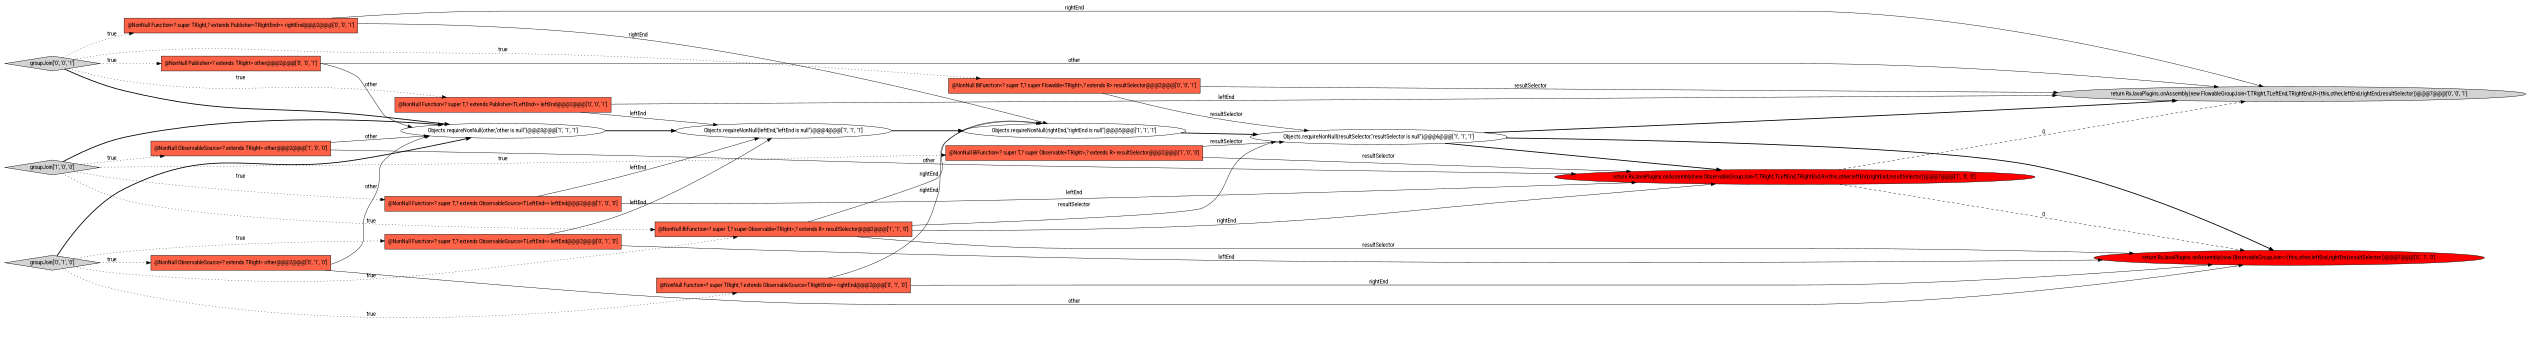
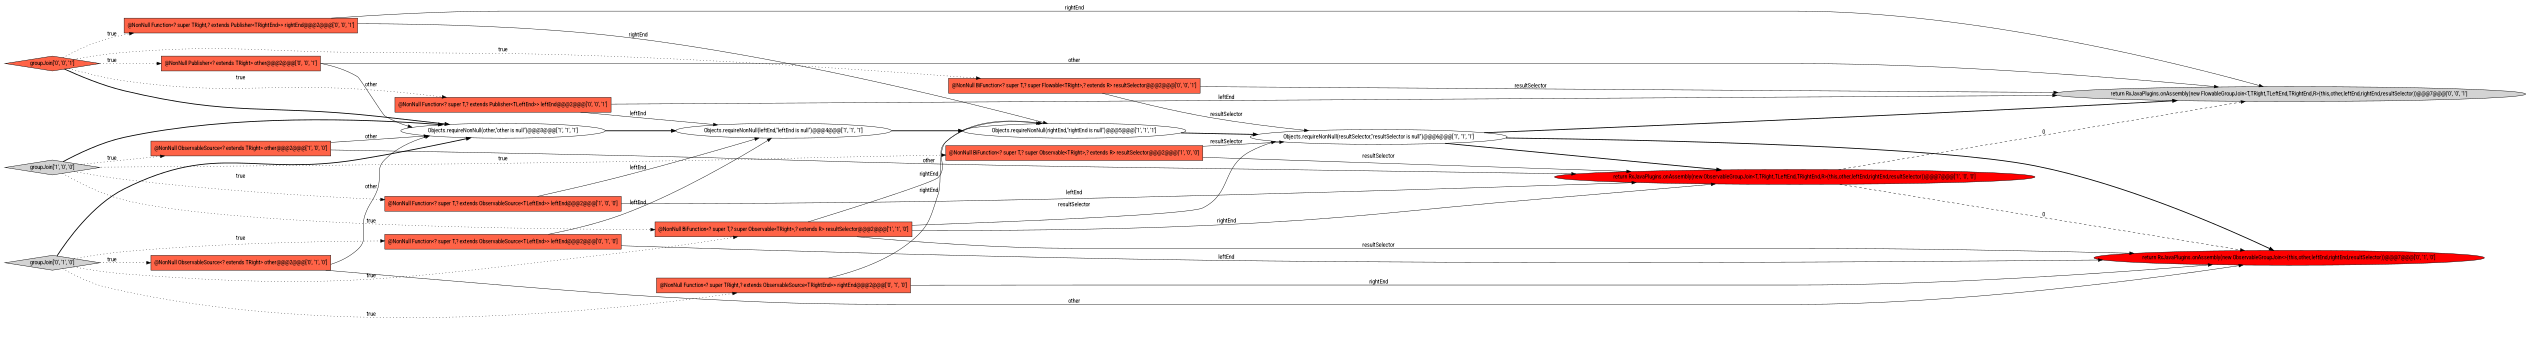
(52, 64) -> (52, 64)
